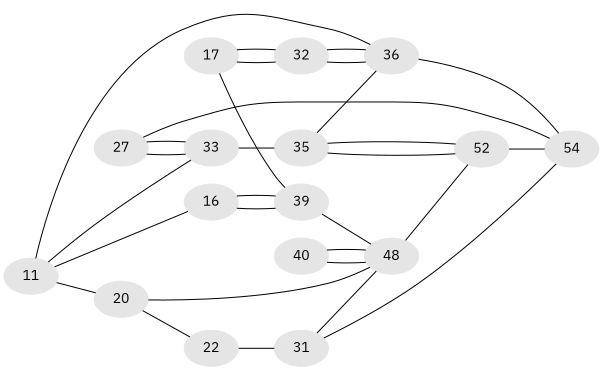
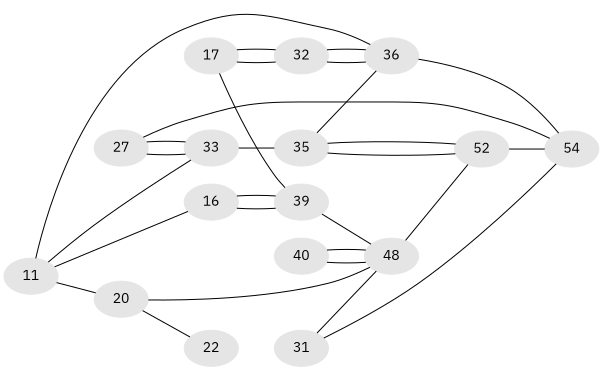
(257, 348) -> none
